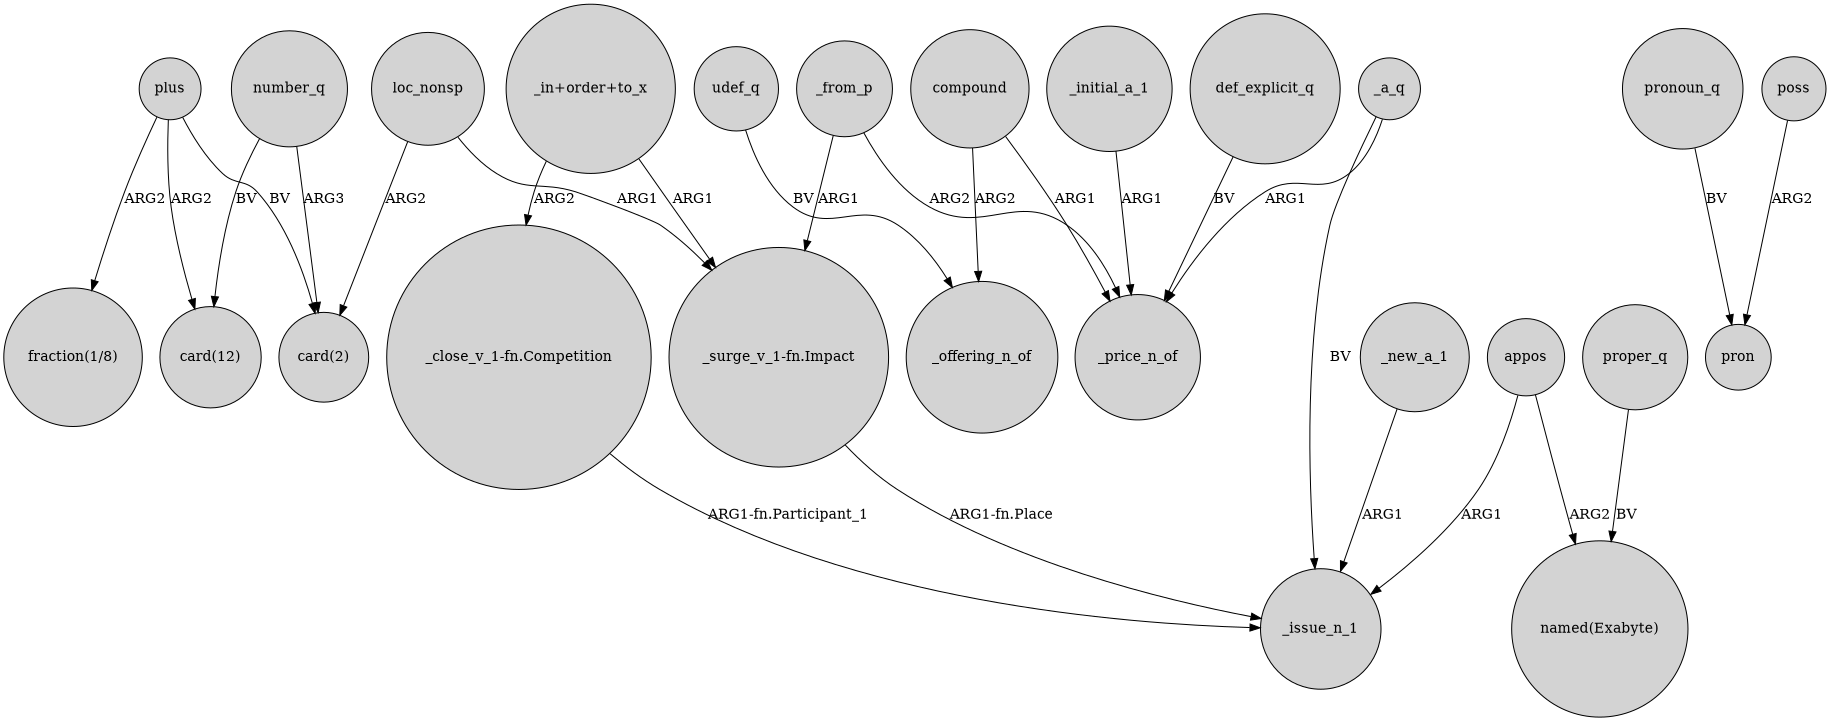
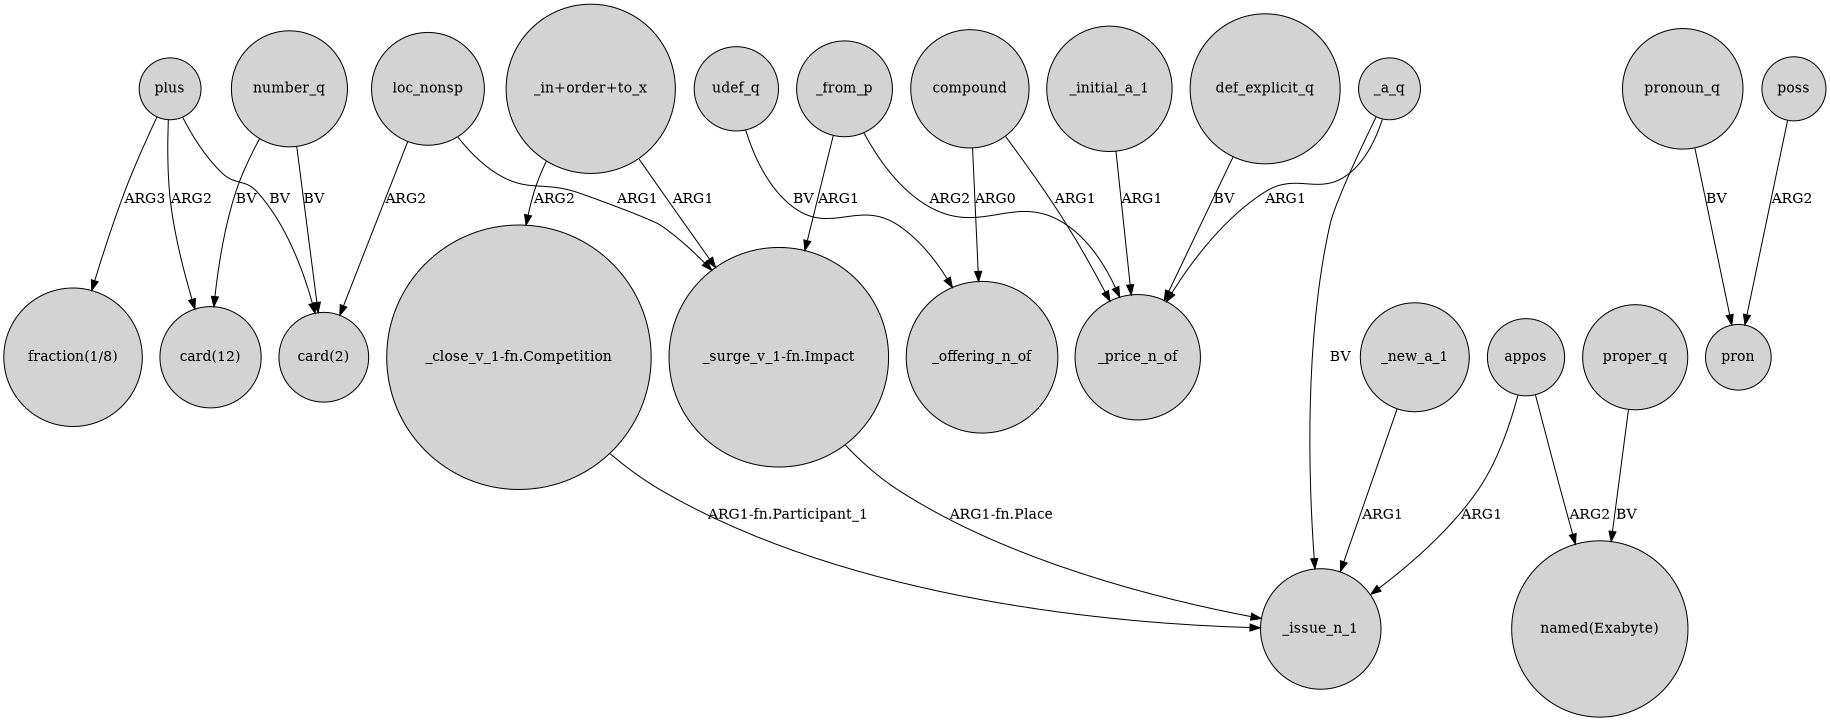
(145, 199) -> (145, 199)
(324, 199) -> (314, 199)
(996, 199) -> (996, 199)
